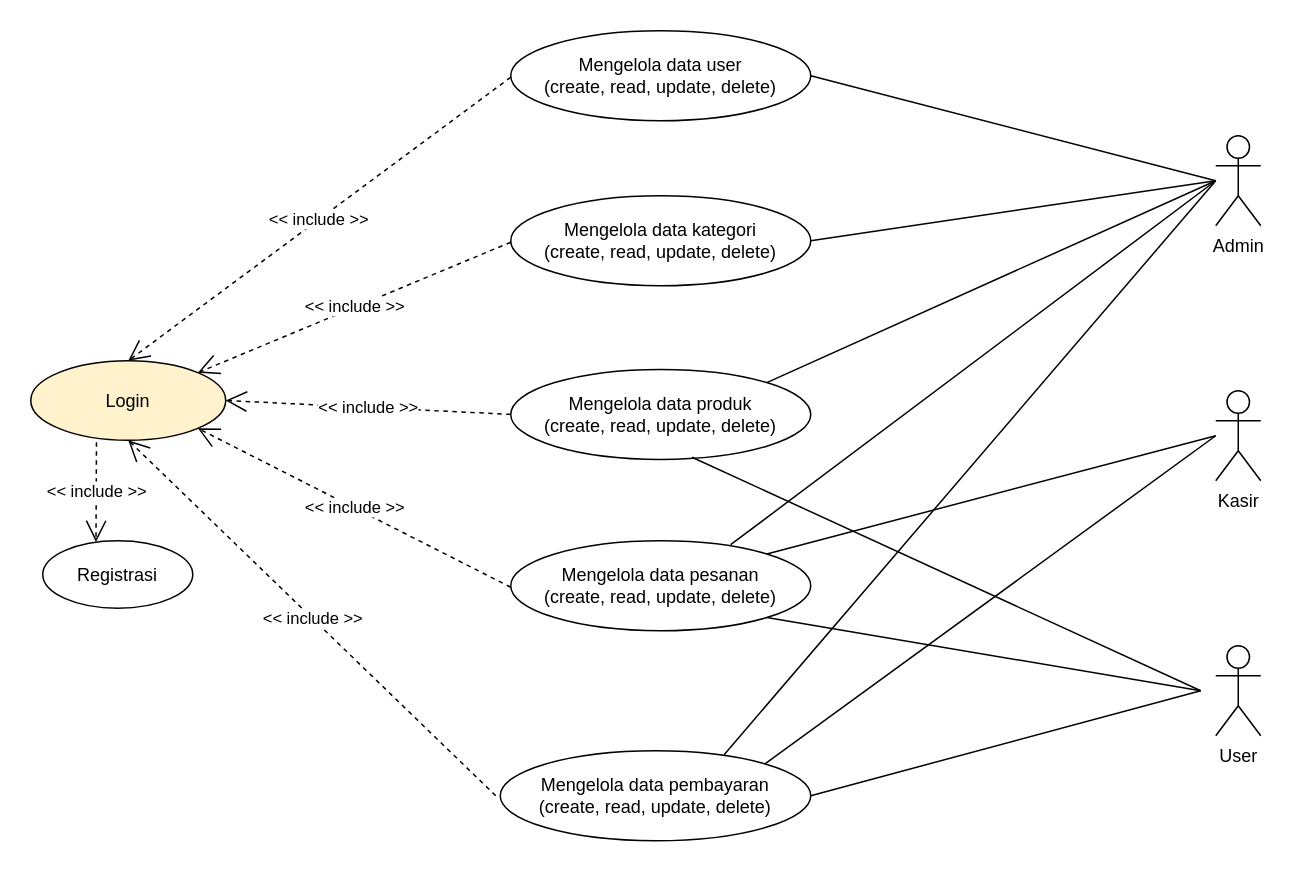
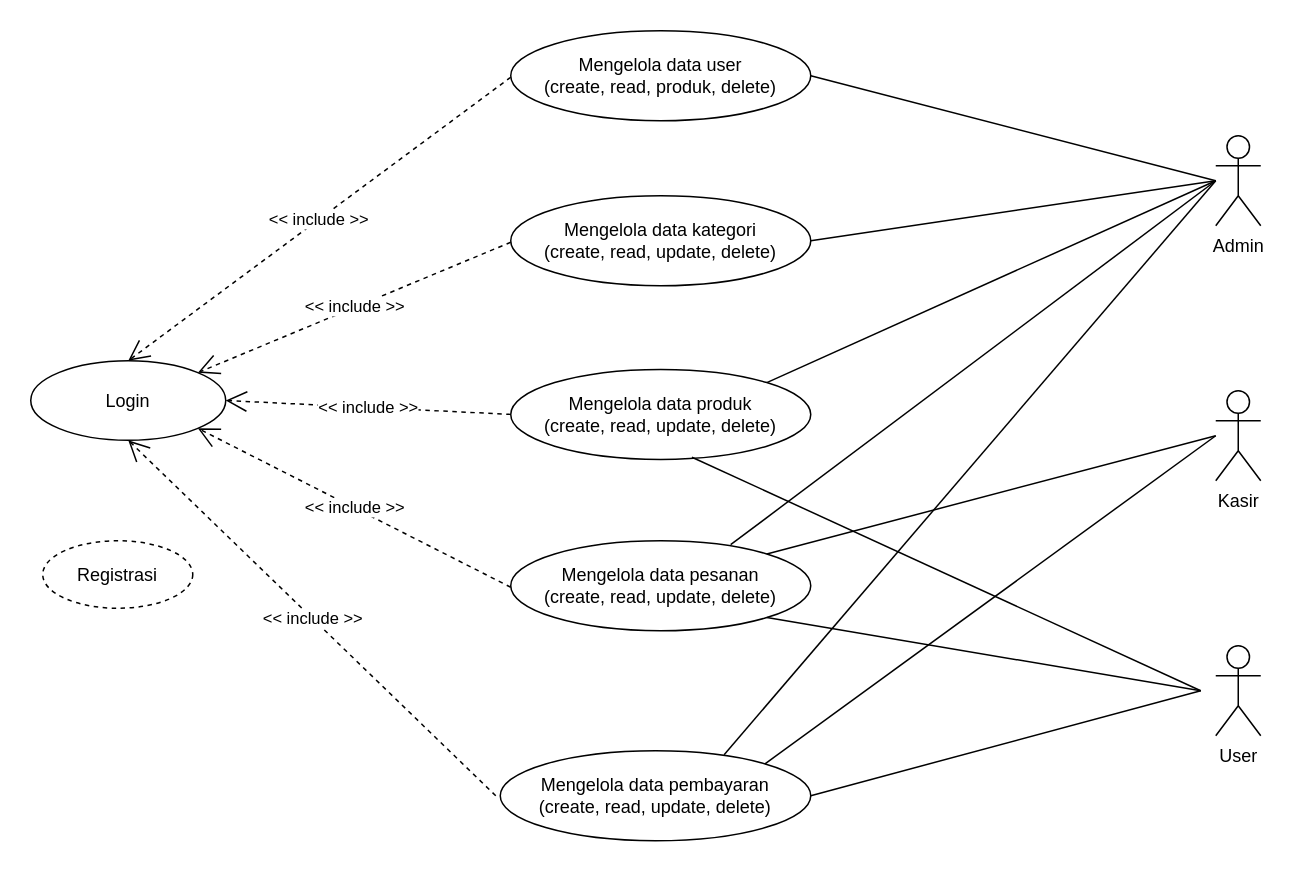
(661, 76) -> (661, 76)
(128, 401) -> (128, 401)
(96, 490) -> none
(118, 575) -> (118, 575)
